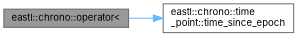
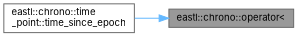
(141, 18) -> (147, 18)
